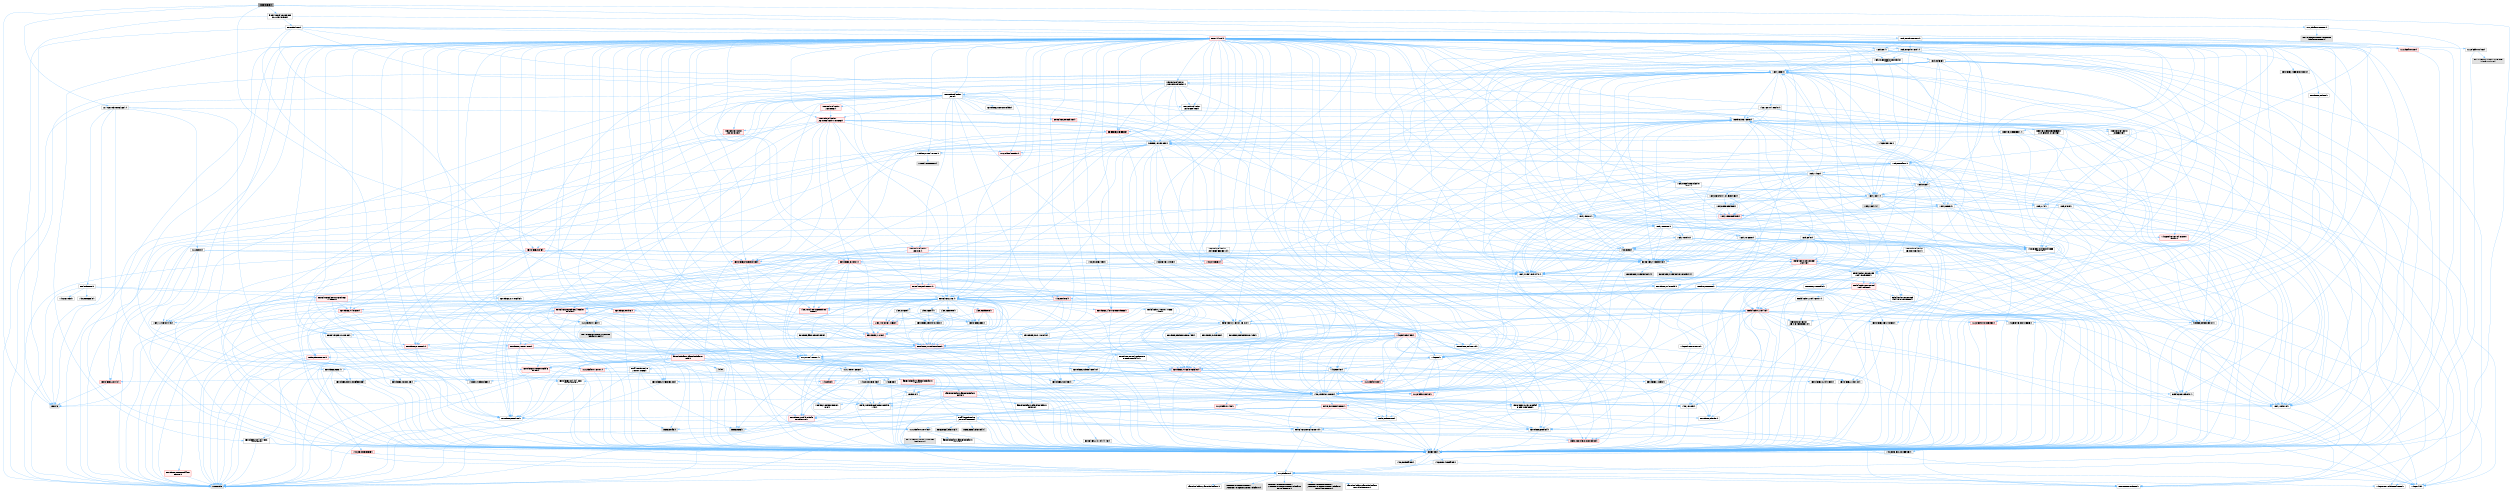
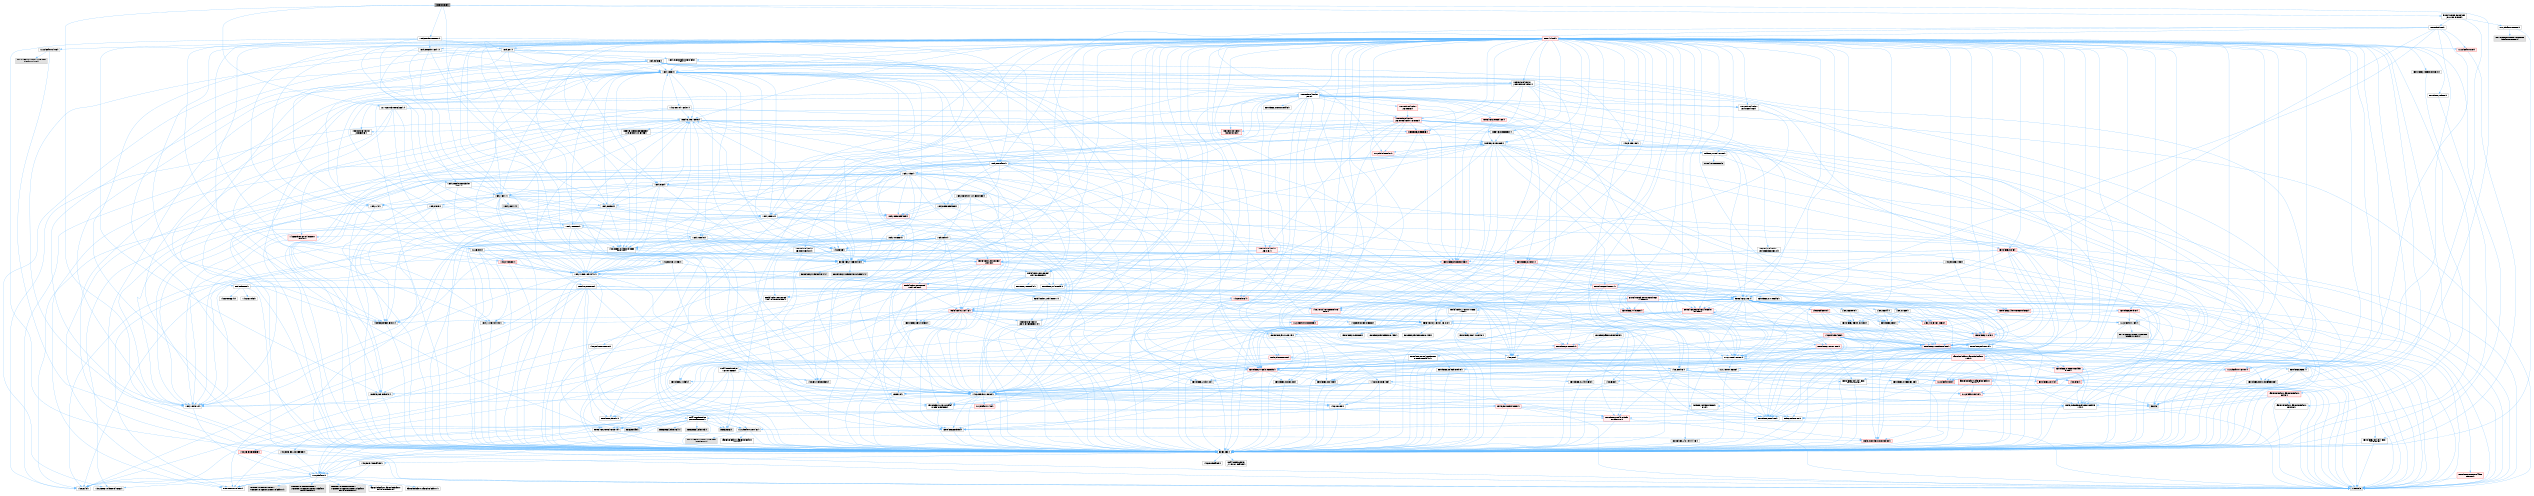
(720, 370) -> none
none -> (1236, 463)
